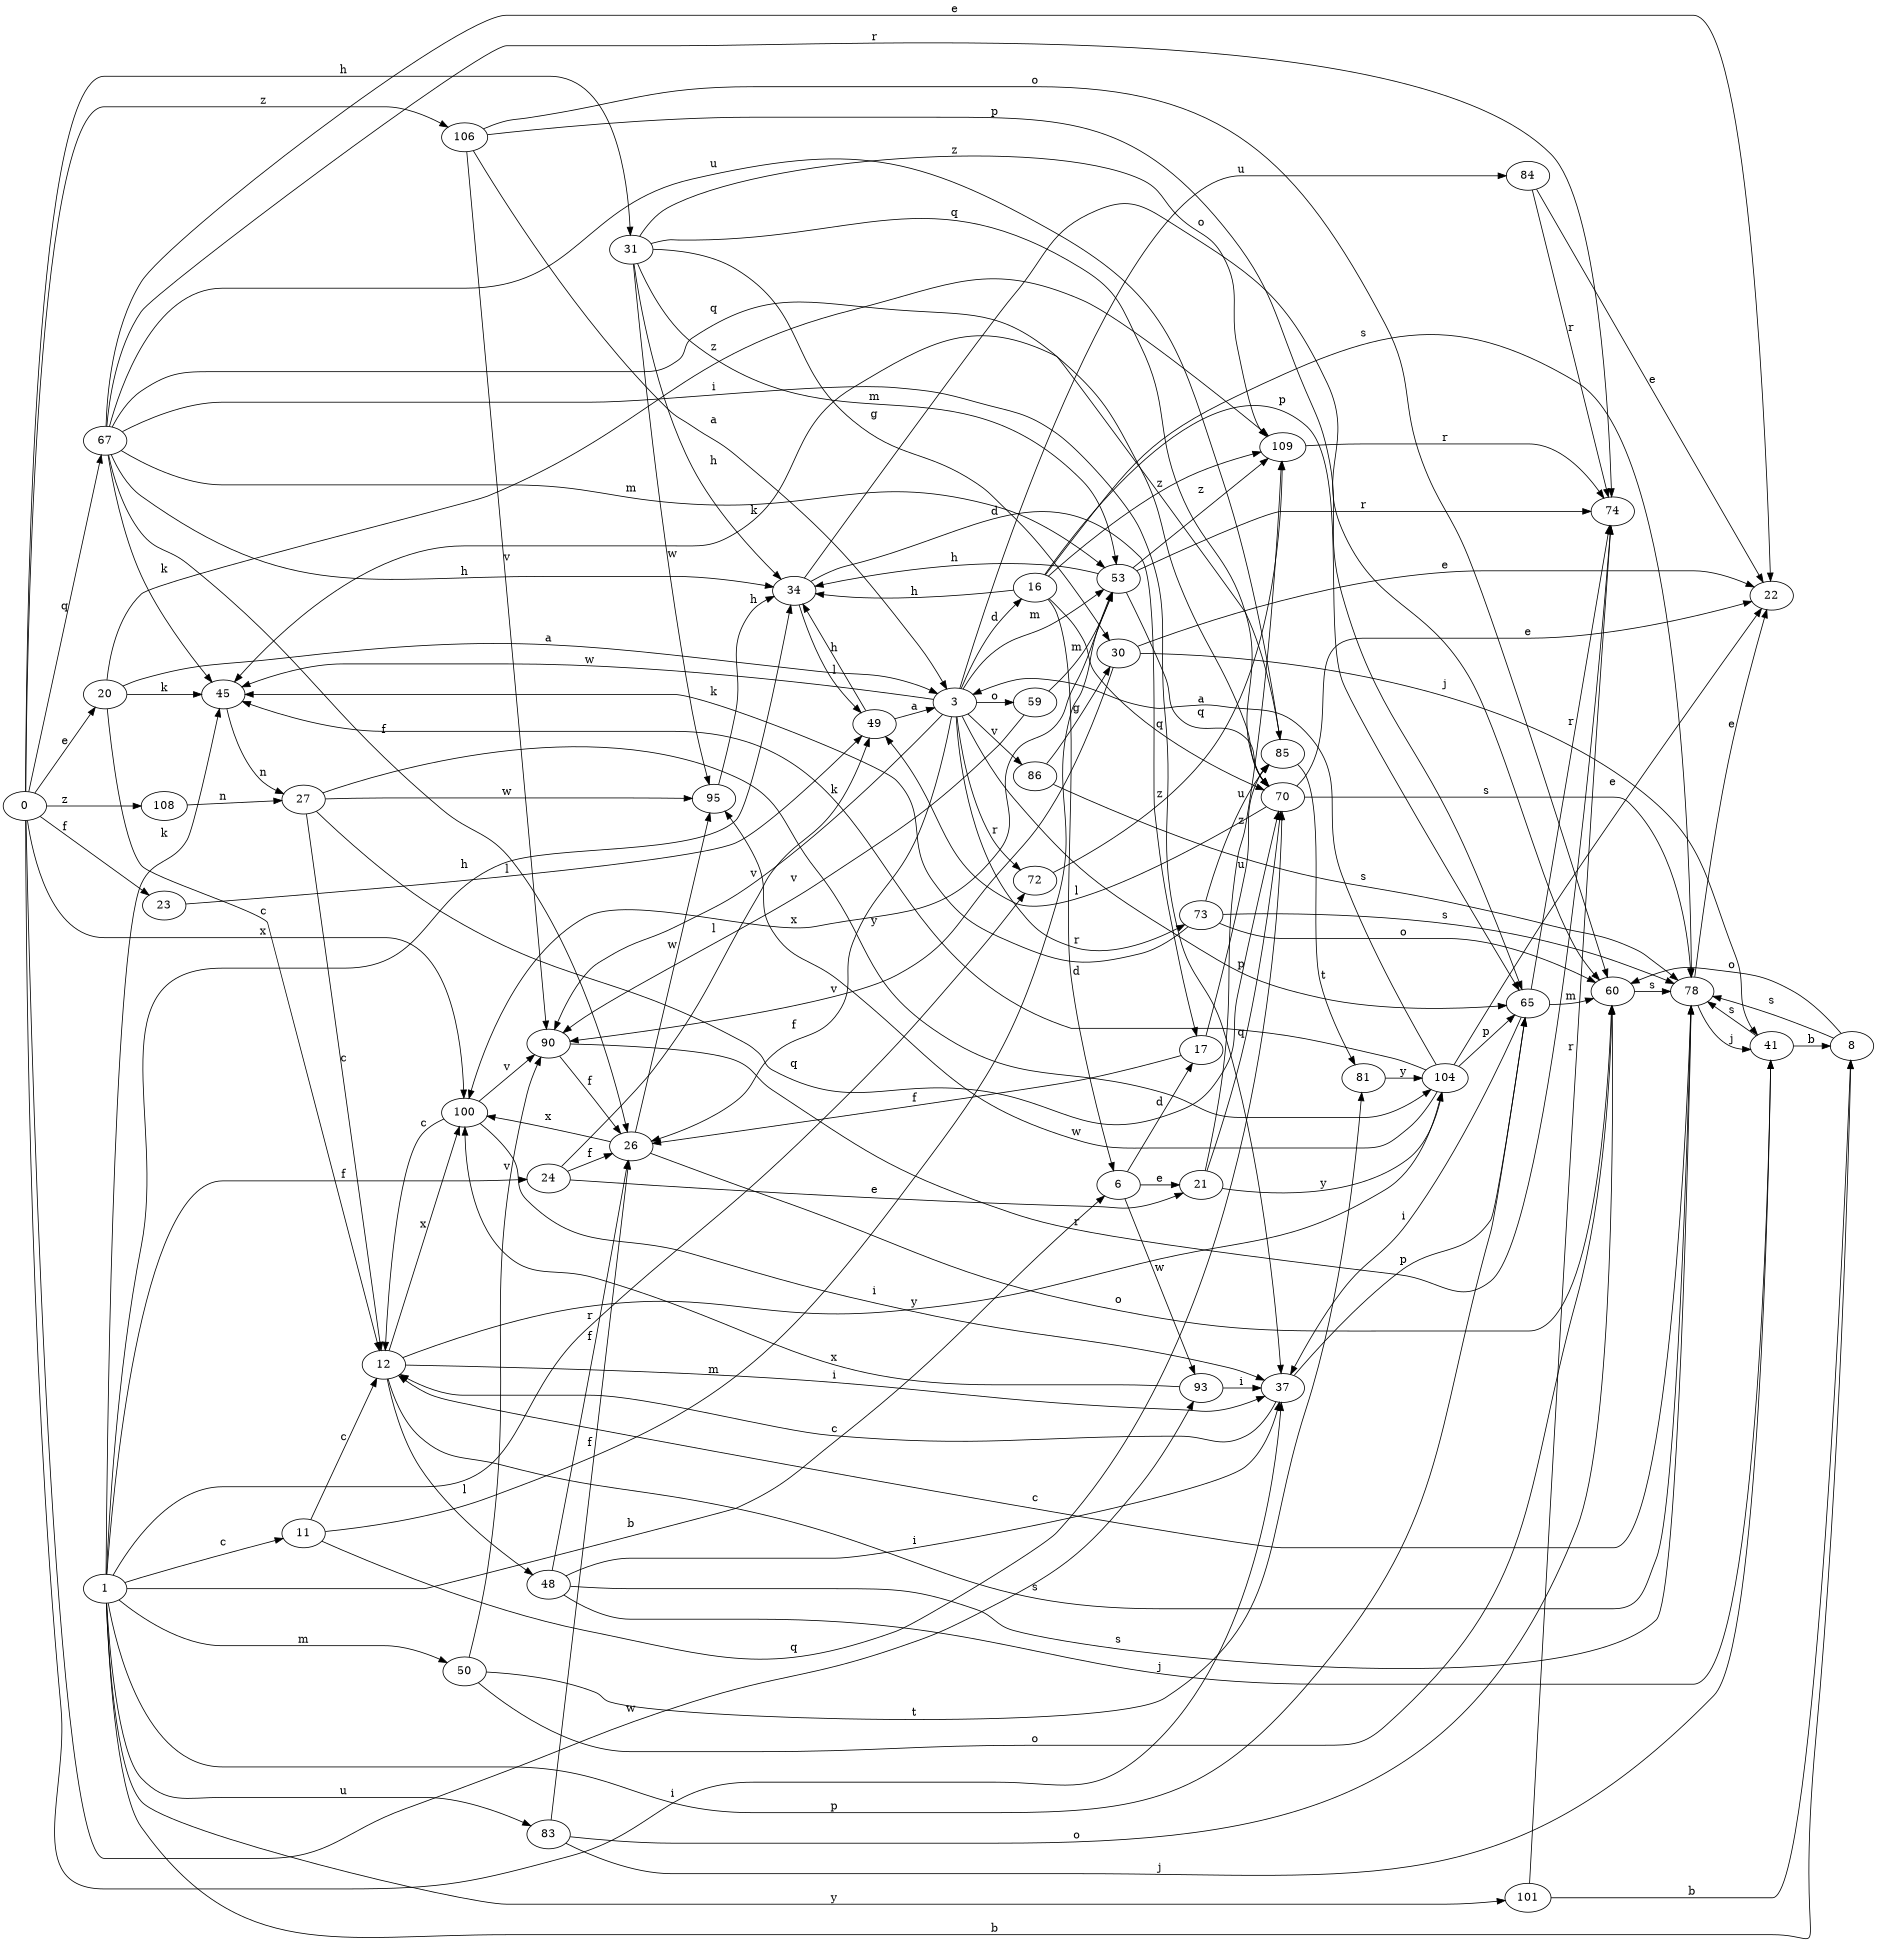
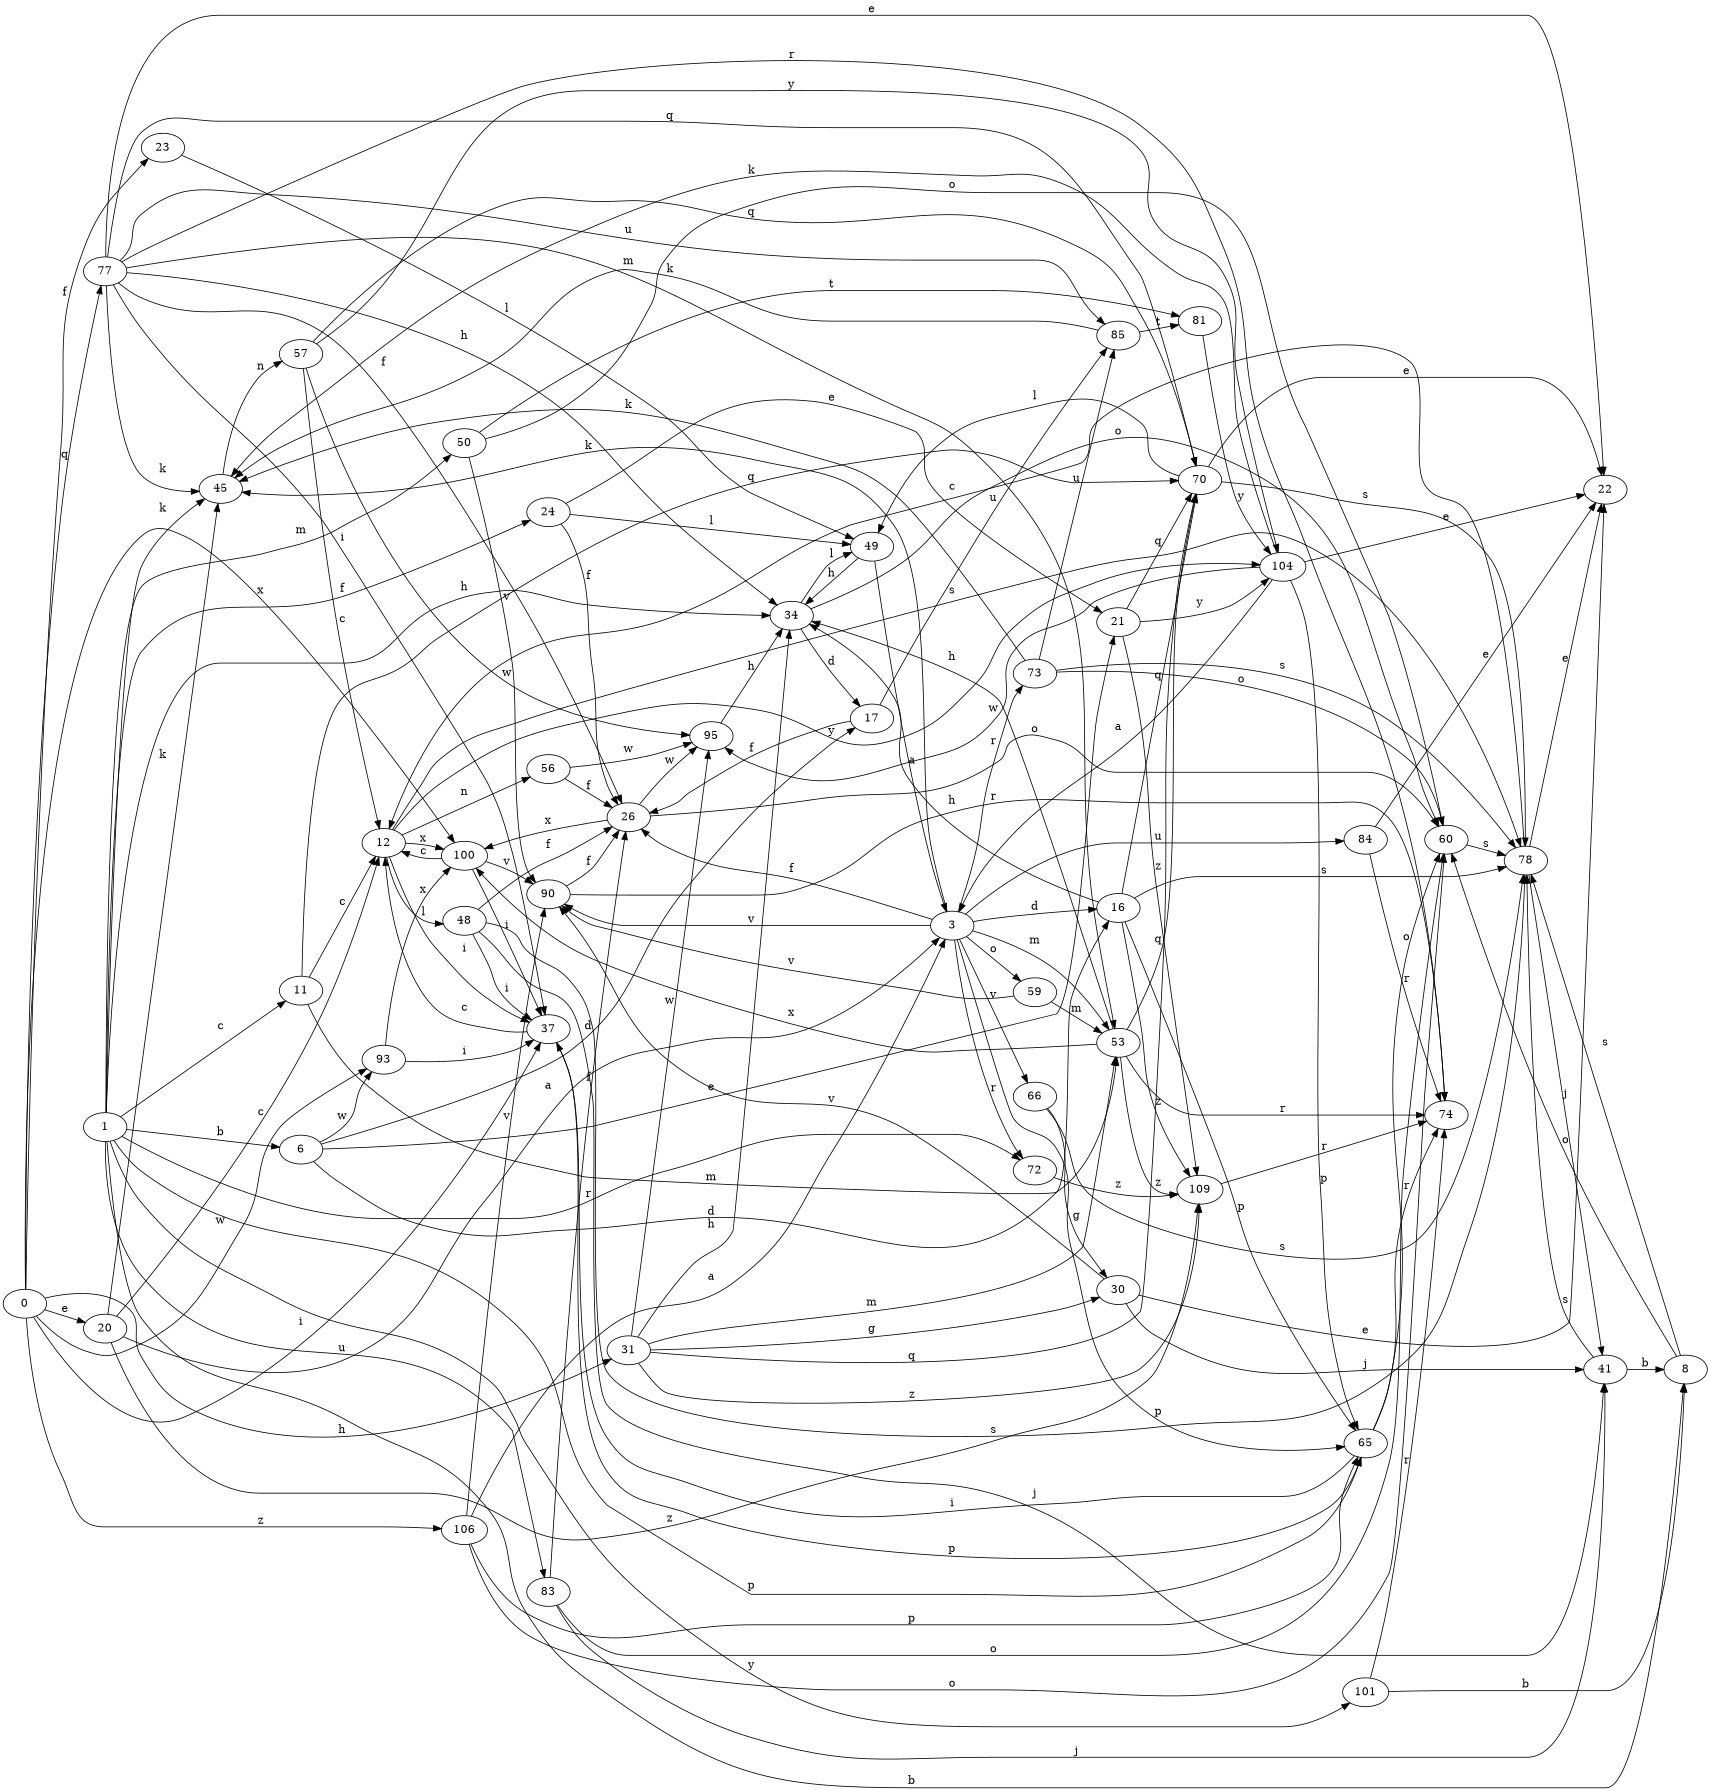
(105, 441) -> (105, 271)
(590, 660) -> (589, 446)
none -> (548, 769)
(1035, 776) -> (1035, 1097)
(304, 800) -> (301, 354)
(164, 806) -> none
(1069, 882) -> (820, 1229)
(1571, 997) -> (1407, 937)
